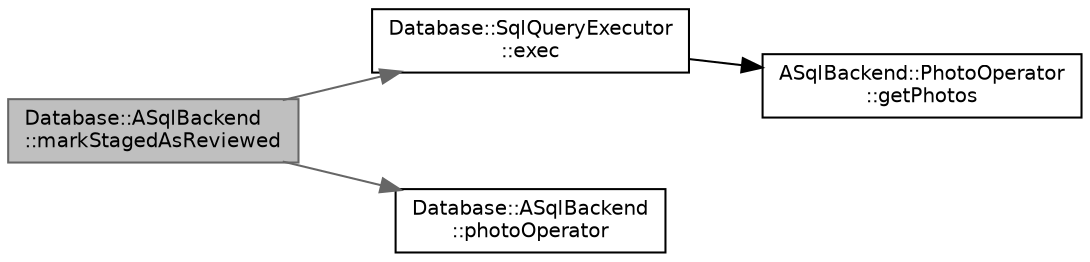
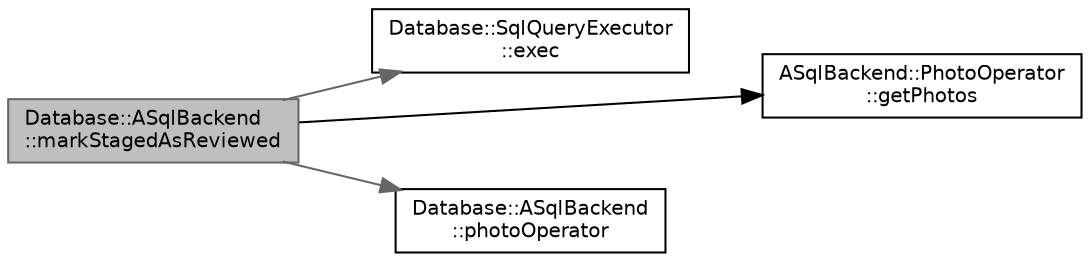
(715, 62) -> (520, 109)
